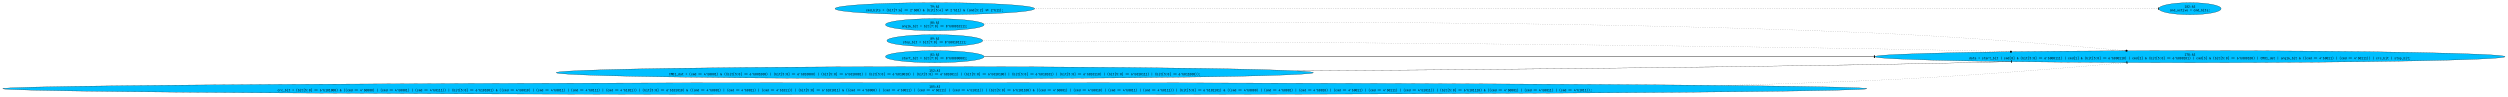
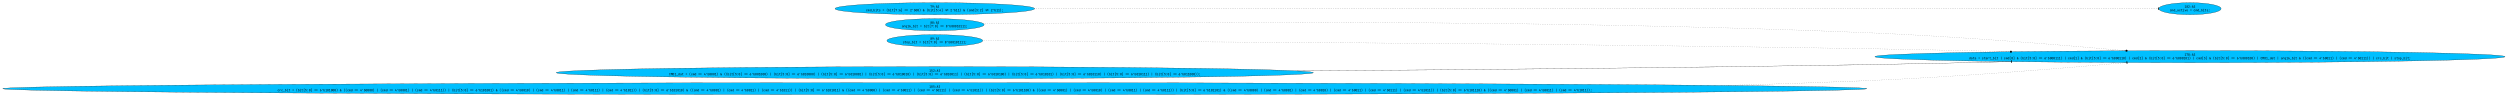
(935, 57) -> none
